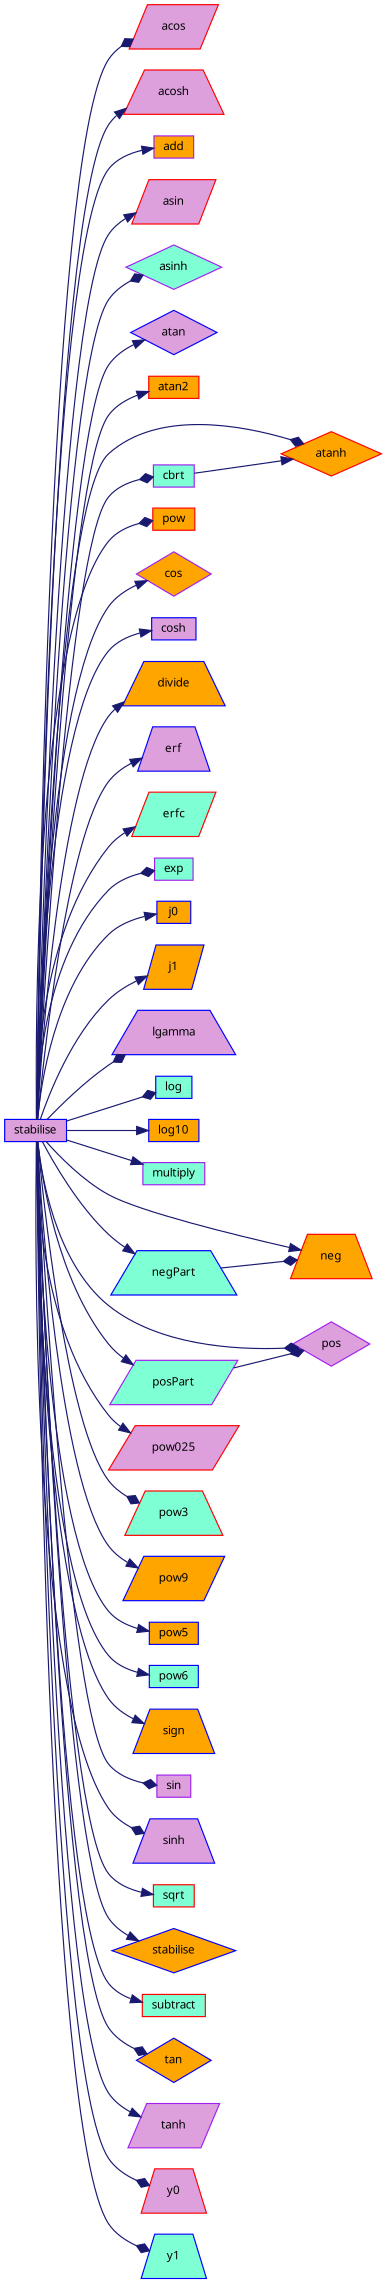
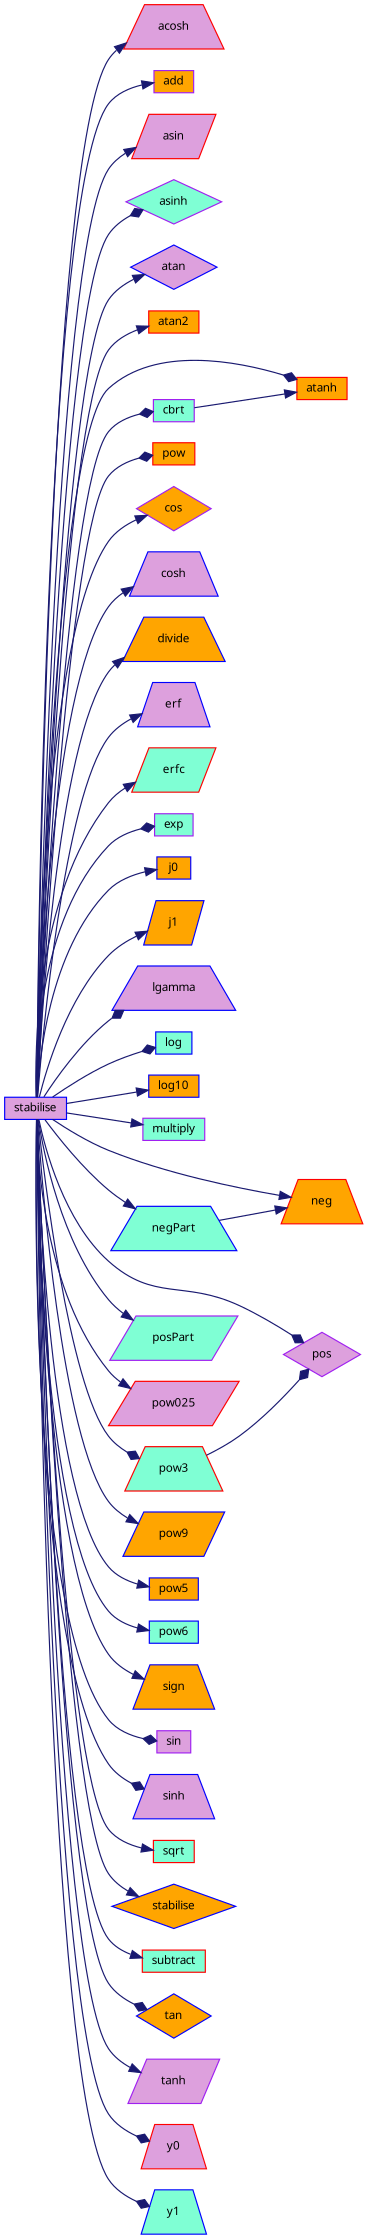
(174, 27) -> none
(331, 454) -> (322, 388)
(174, 629) -> (174, 574)
(252, 1265) -> (247, 1215)
(262, 1361) -> (256, 1422)
